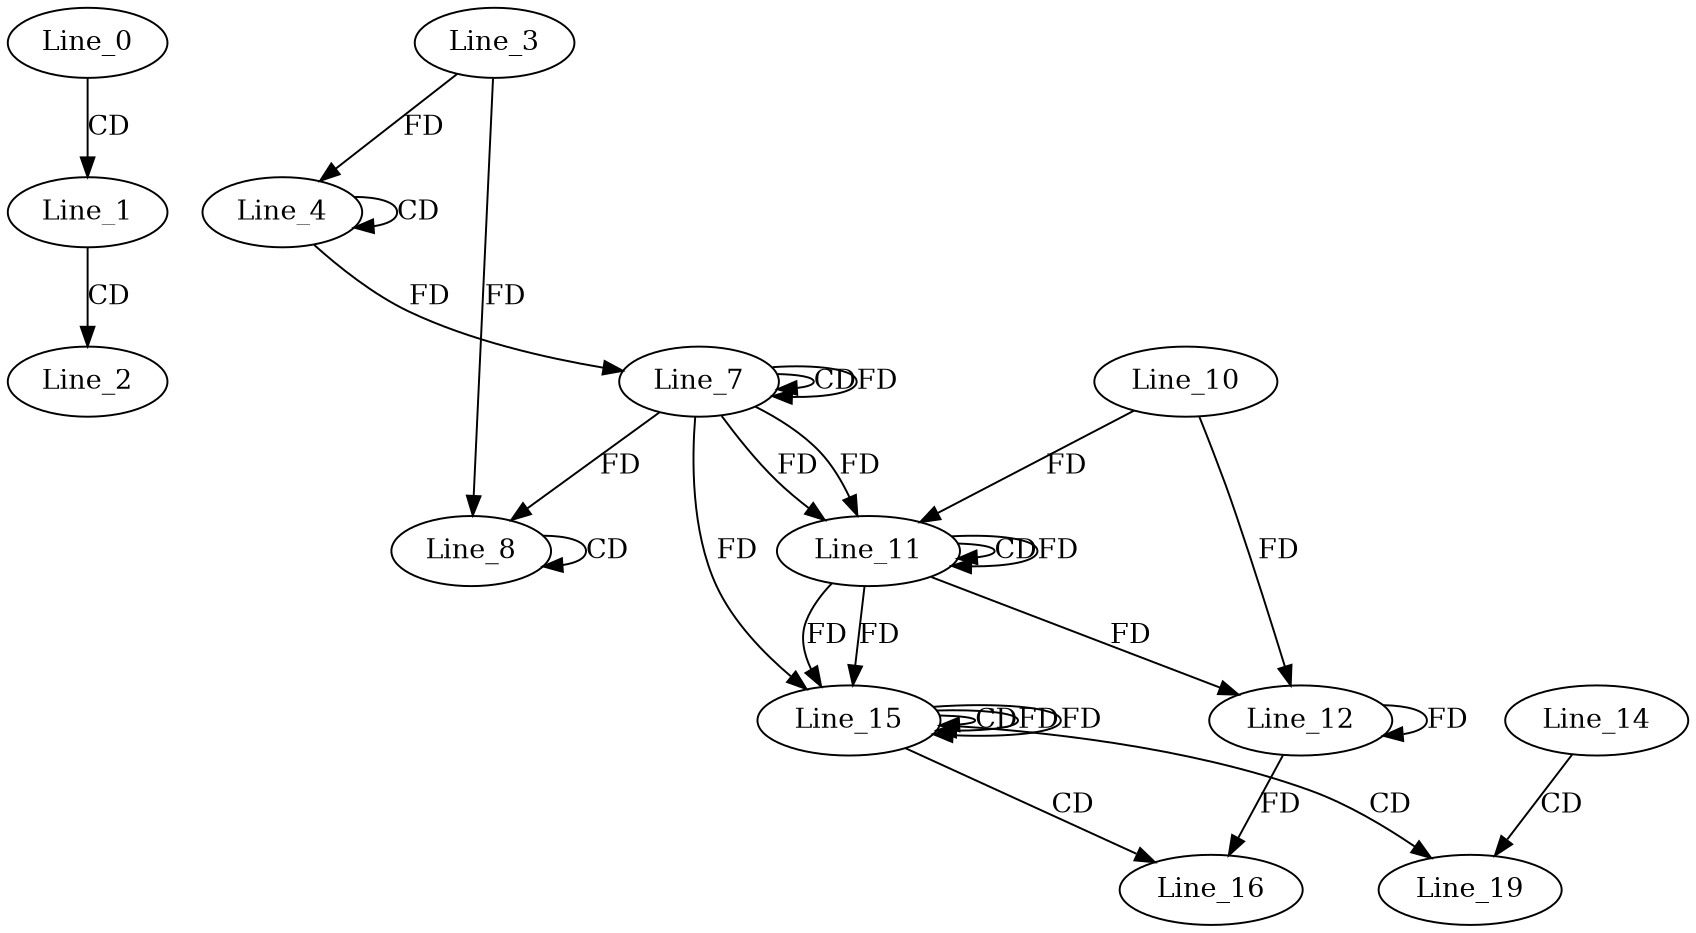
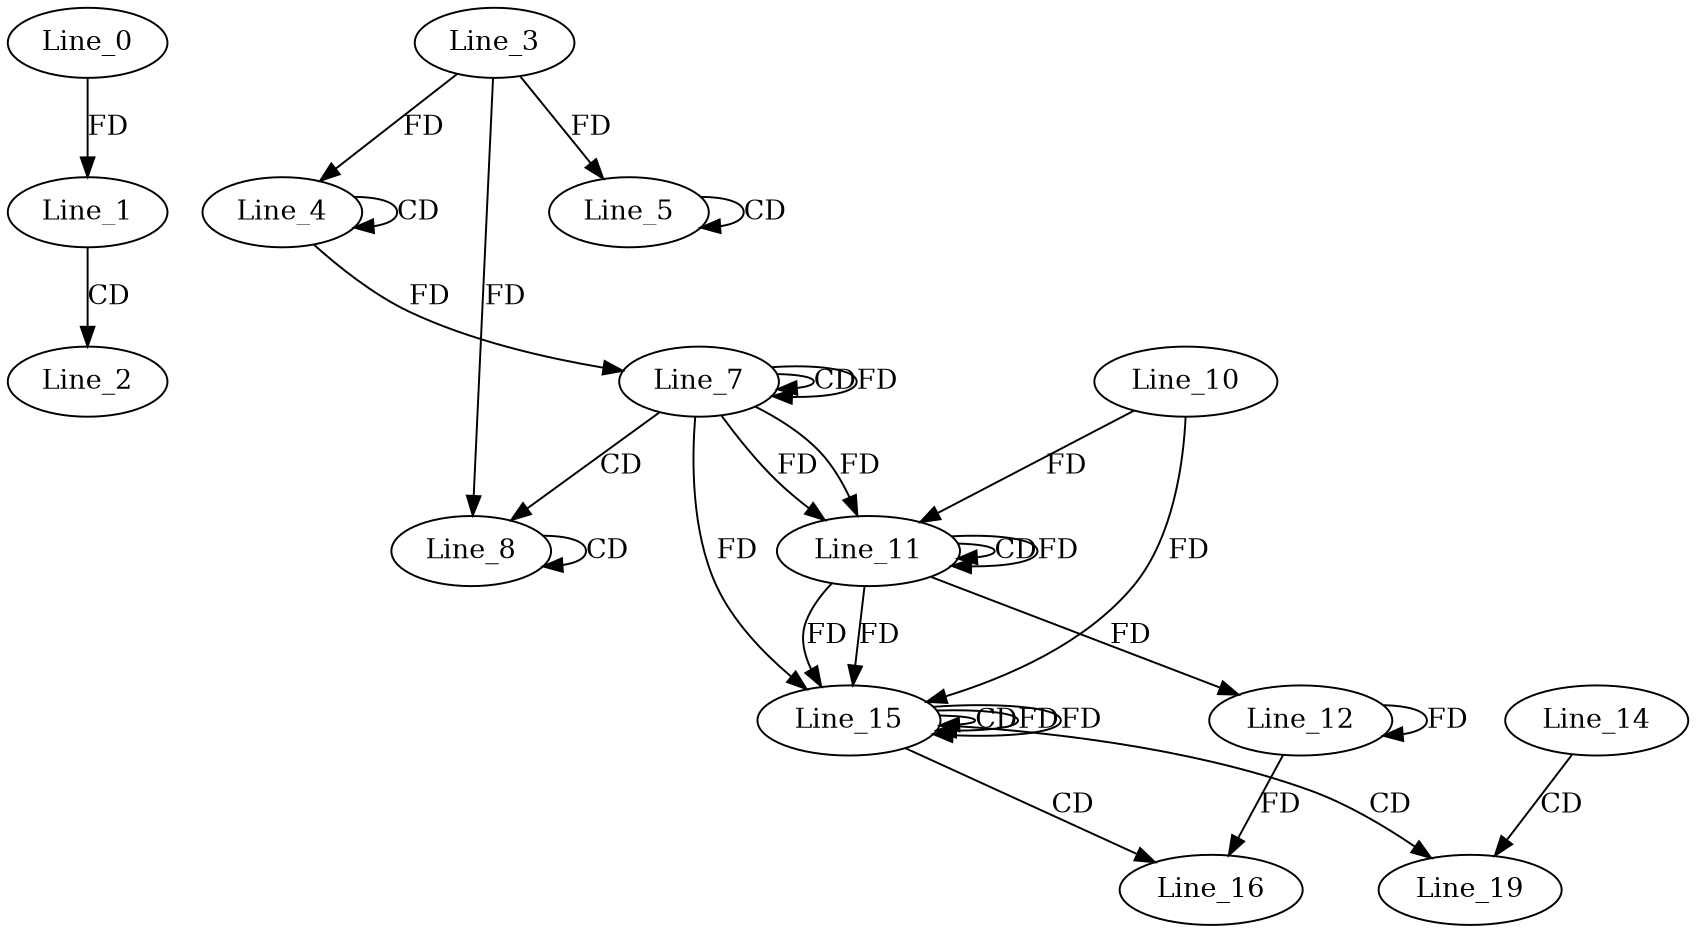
(109, 128) -> (109, 128)
none -> (629, 212)
(621, 466) -> (621, 466)
(1245, 541) -> (1119, 601)
